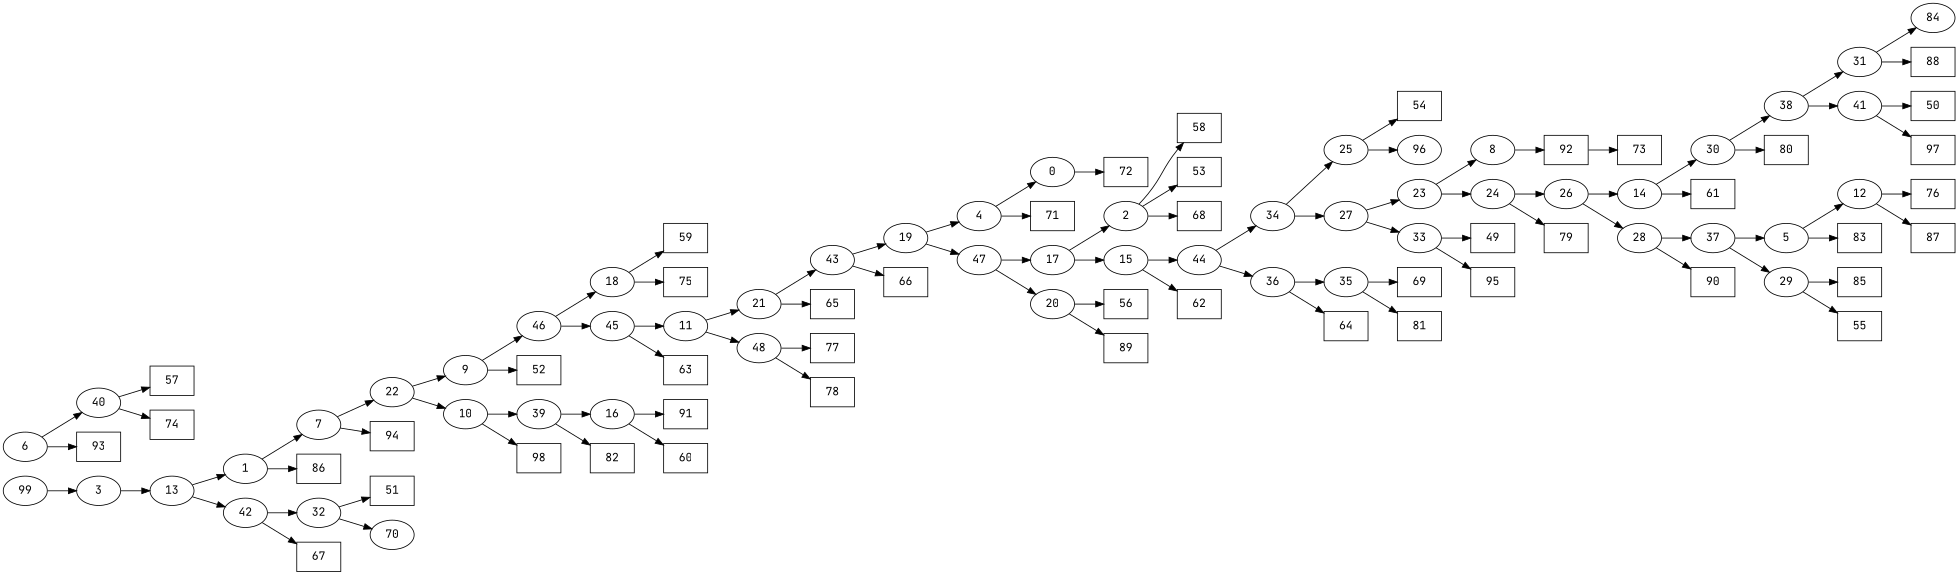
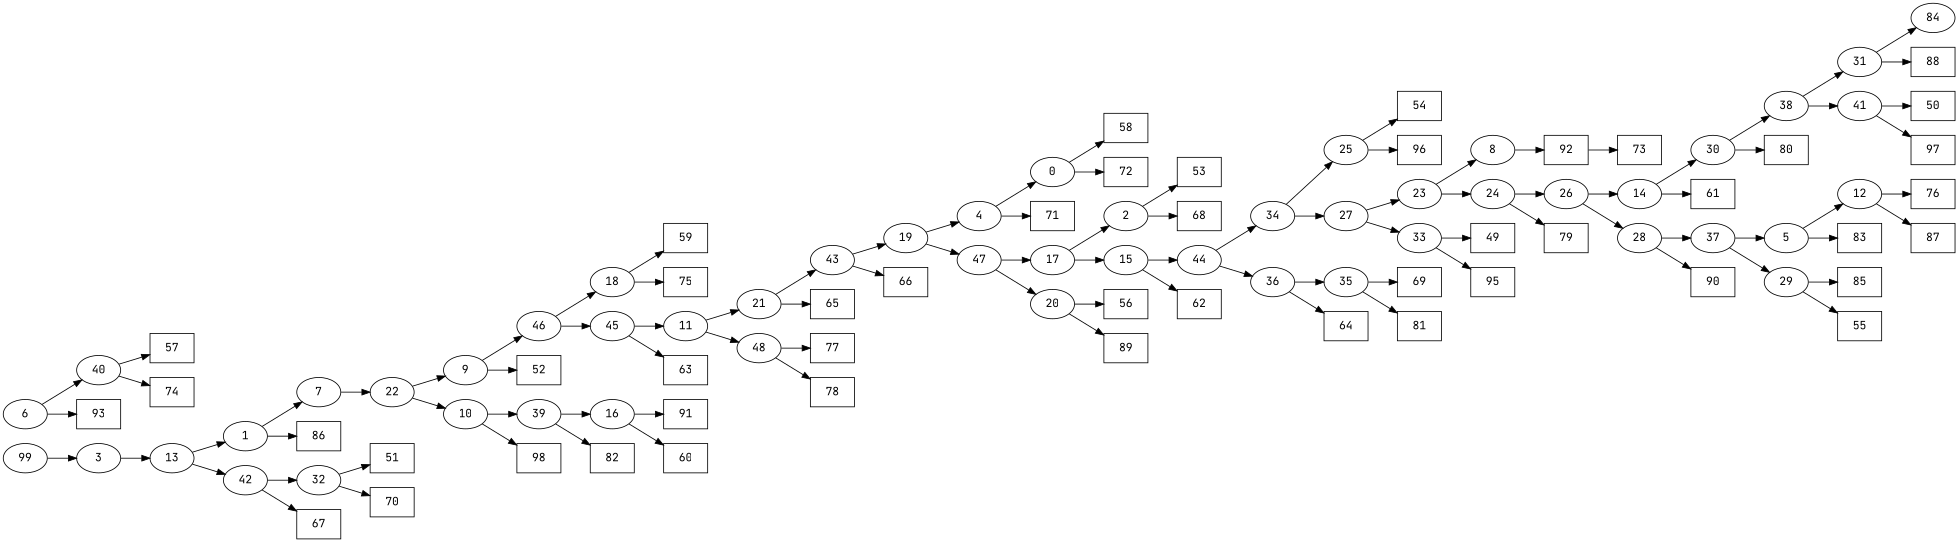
(1419, 150) -> (1419, 150)
(1160, 177) -> (1083, 154)
(392, 436) -> none
(392, 535) -> (392, 502)
